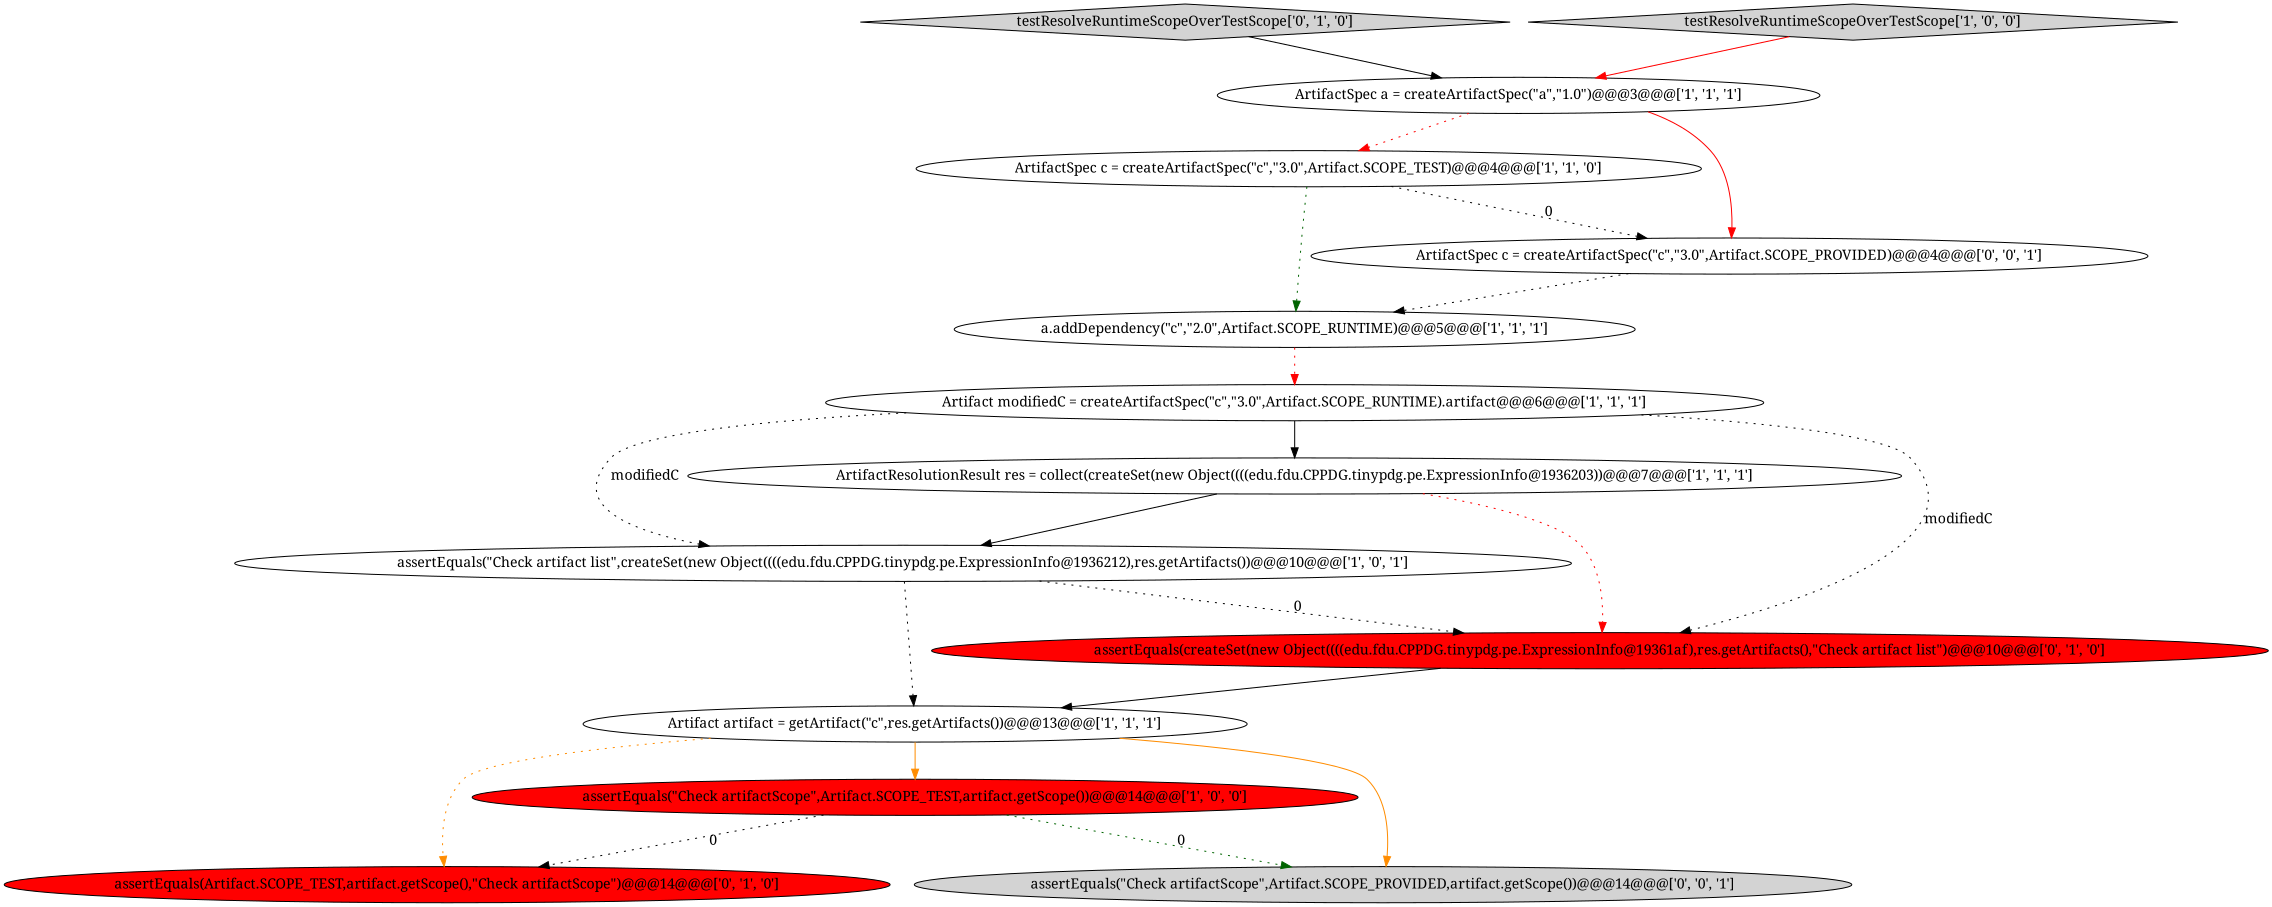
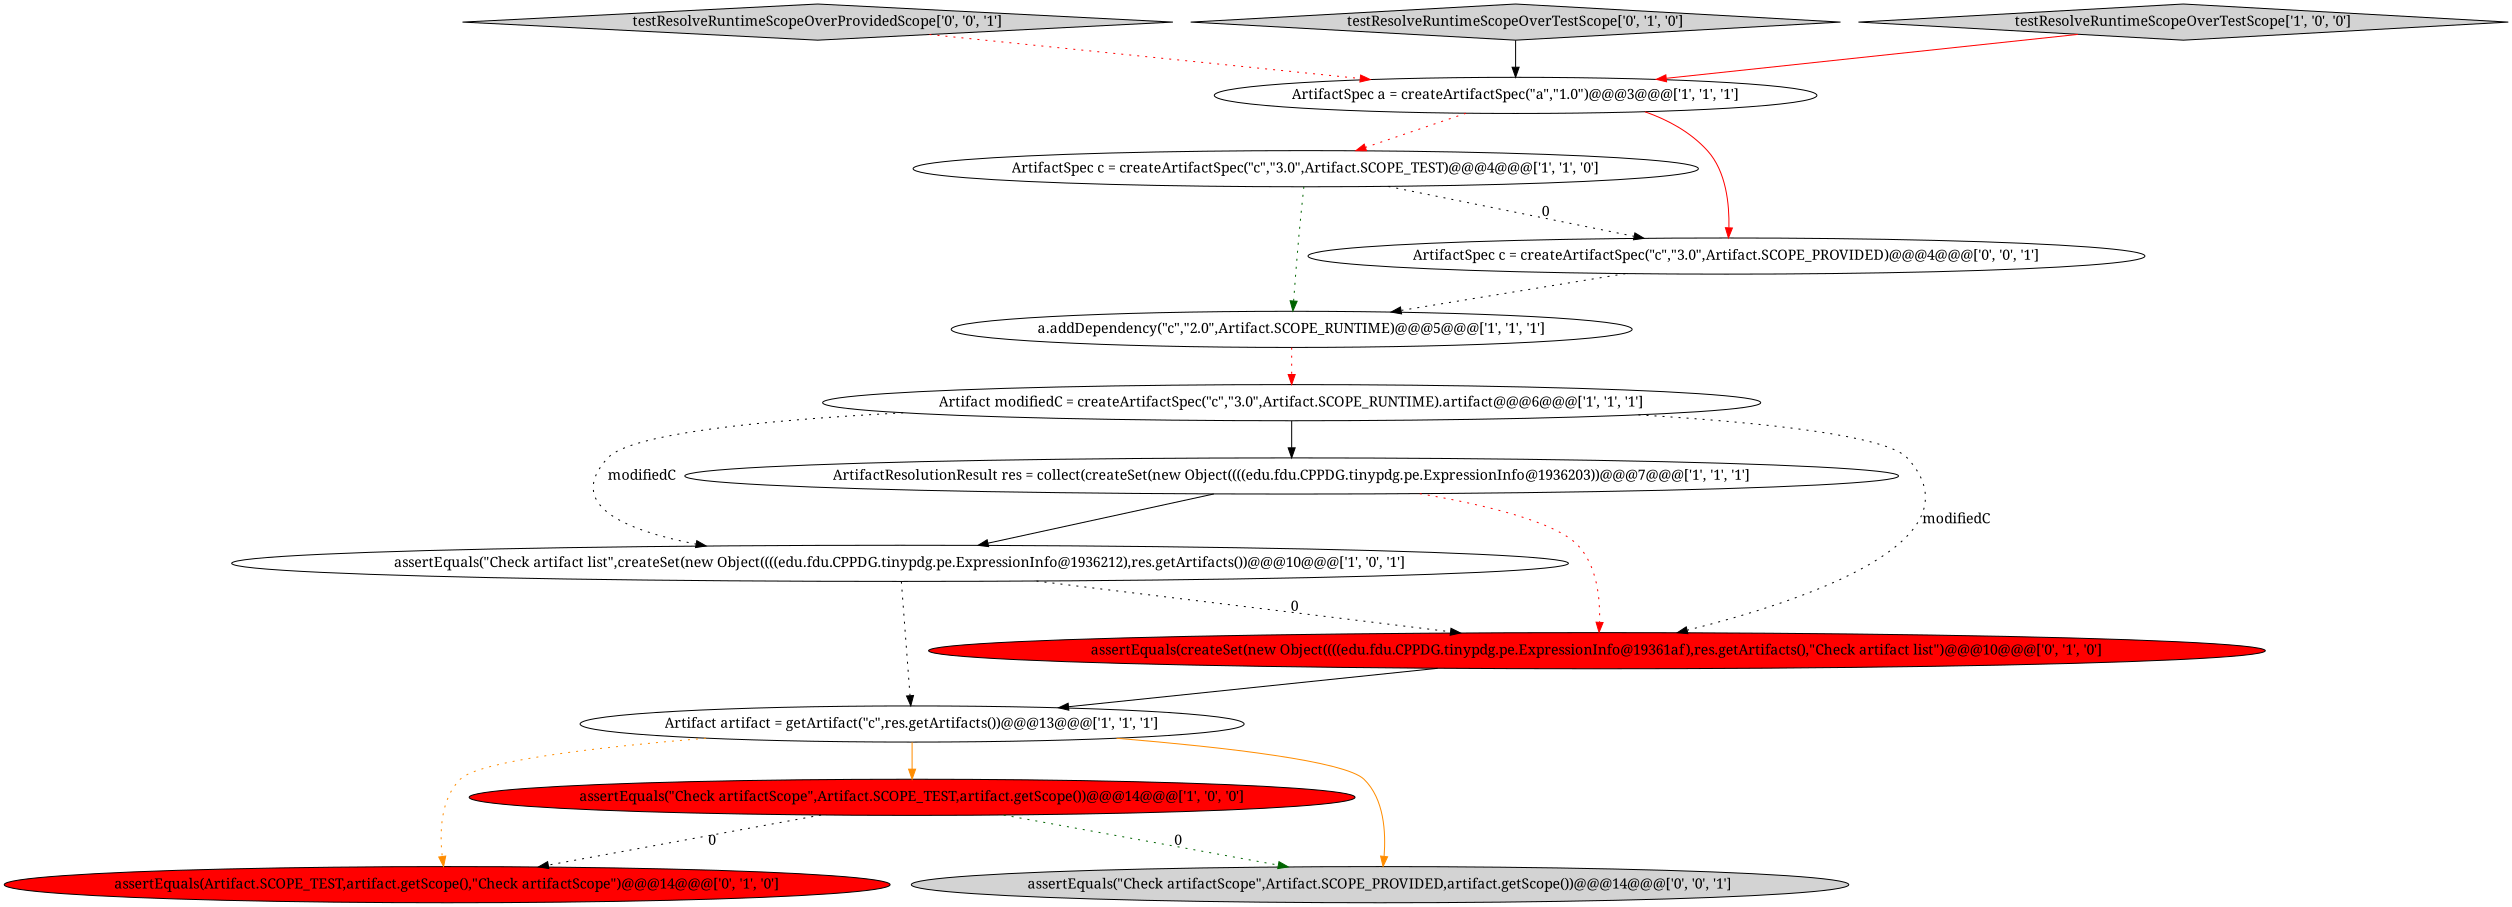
none -> (818, 22)
